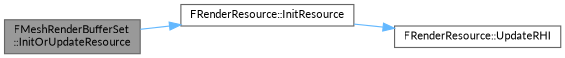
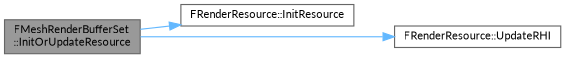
(369, 26) -> (262, 37)
